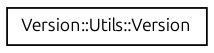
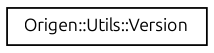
(107, 27) -> (107, 27)
